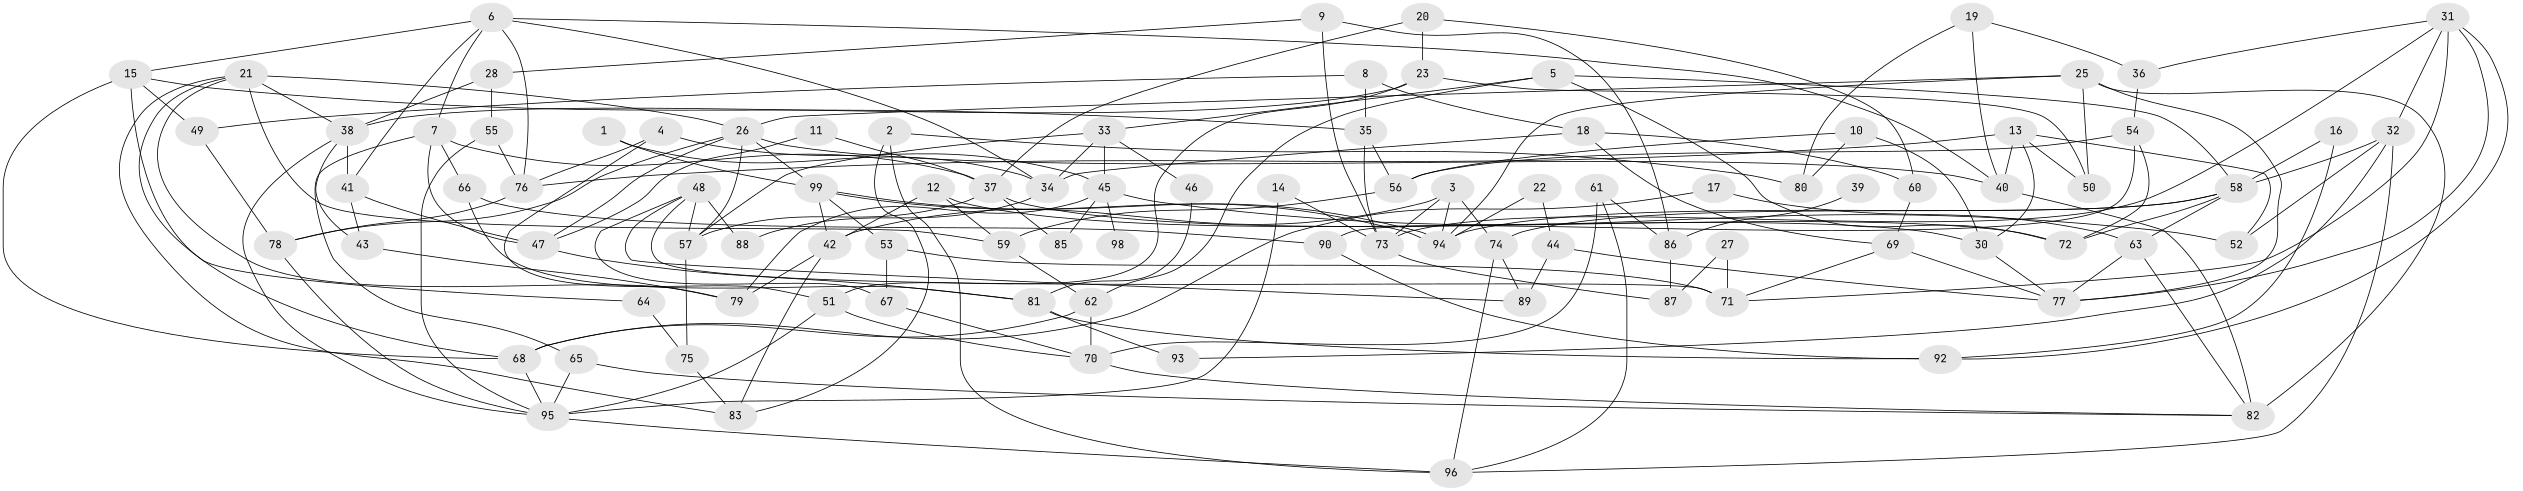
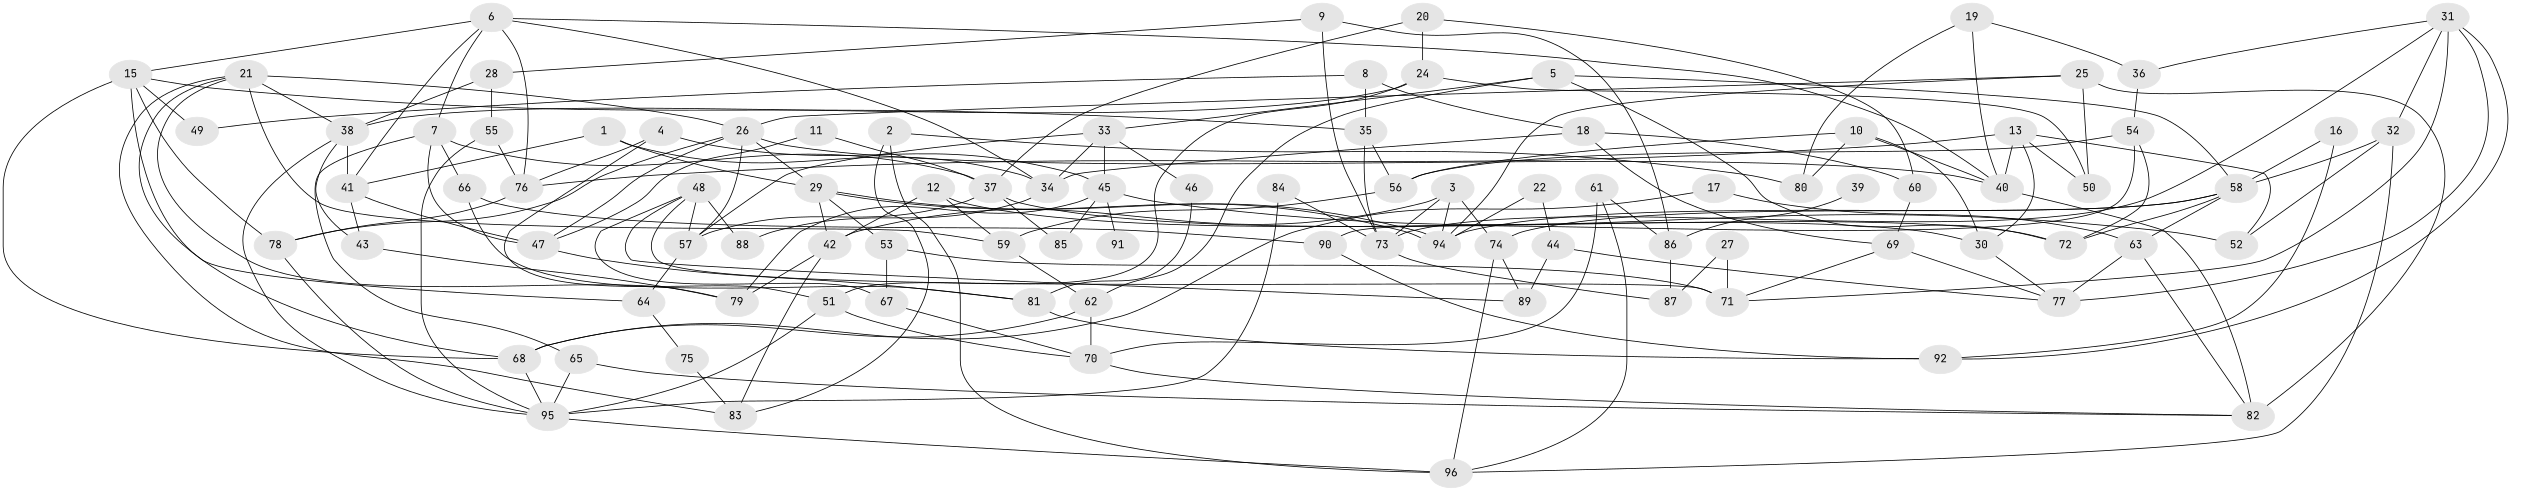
(1423, 74) -> (1423, 74)
none -> (476, 160)
none -> (1935, 161)
(236, 188) -> (188, 170)
(816, 188) -> (816, 188)
(1279, 188) -> (1279, 188)
(2279, 197) -> none
(1118, 245) -> (1118, 245)
(686, 302) -> (665, 274)
(1178, 359) -> none
